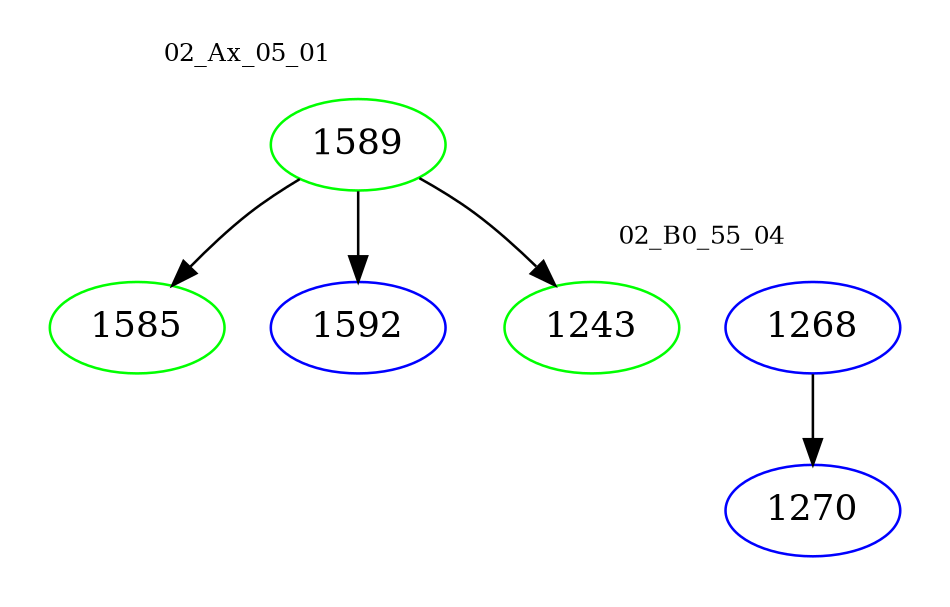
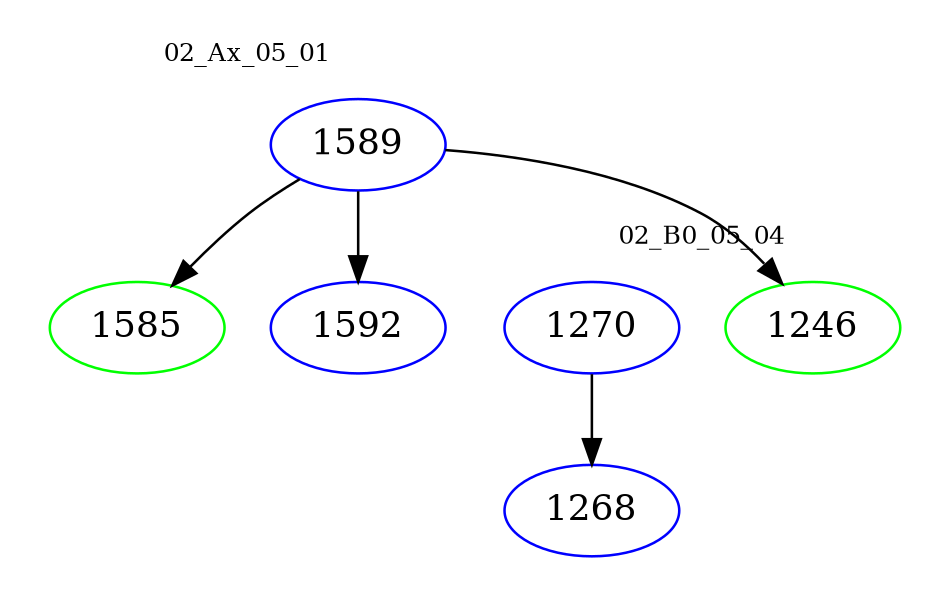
(358, 145) -> (358, 145)
(702, 238) -> (702, 238)
(592, 328) -> (813, 328)
(813, 407) -> (592, 407)
